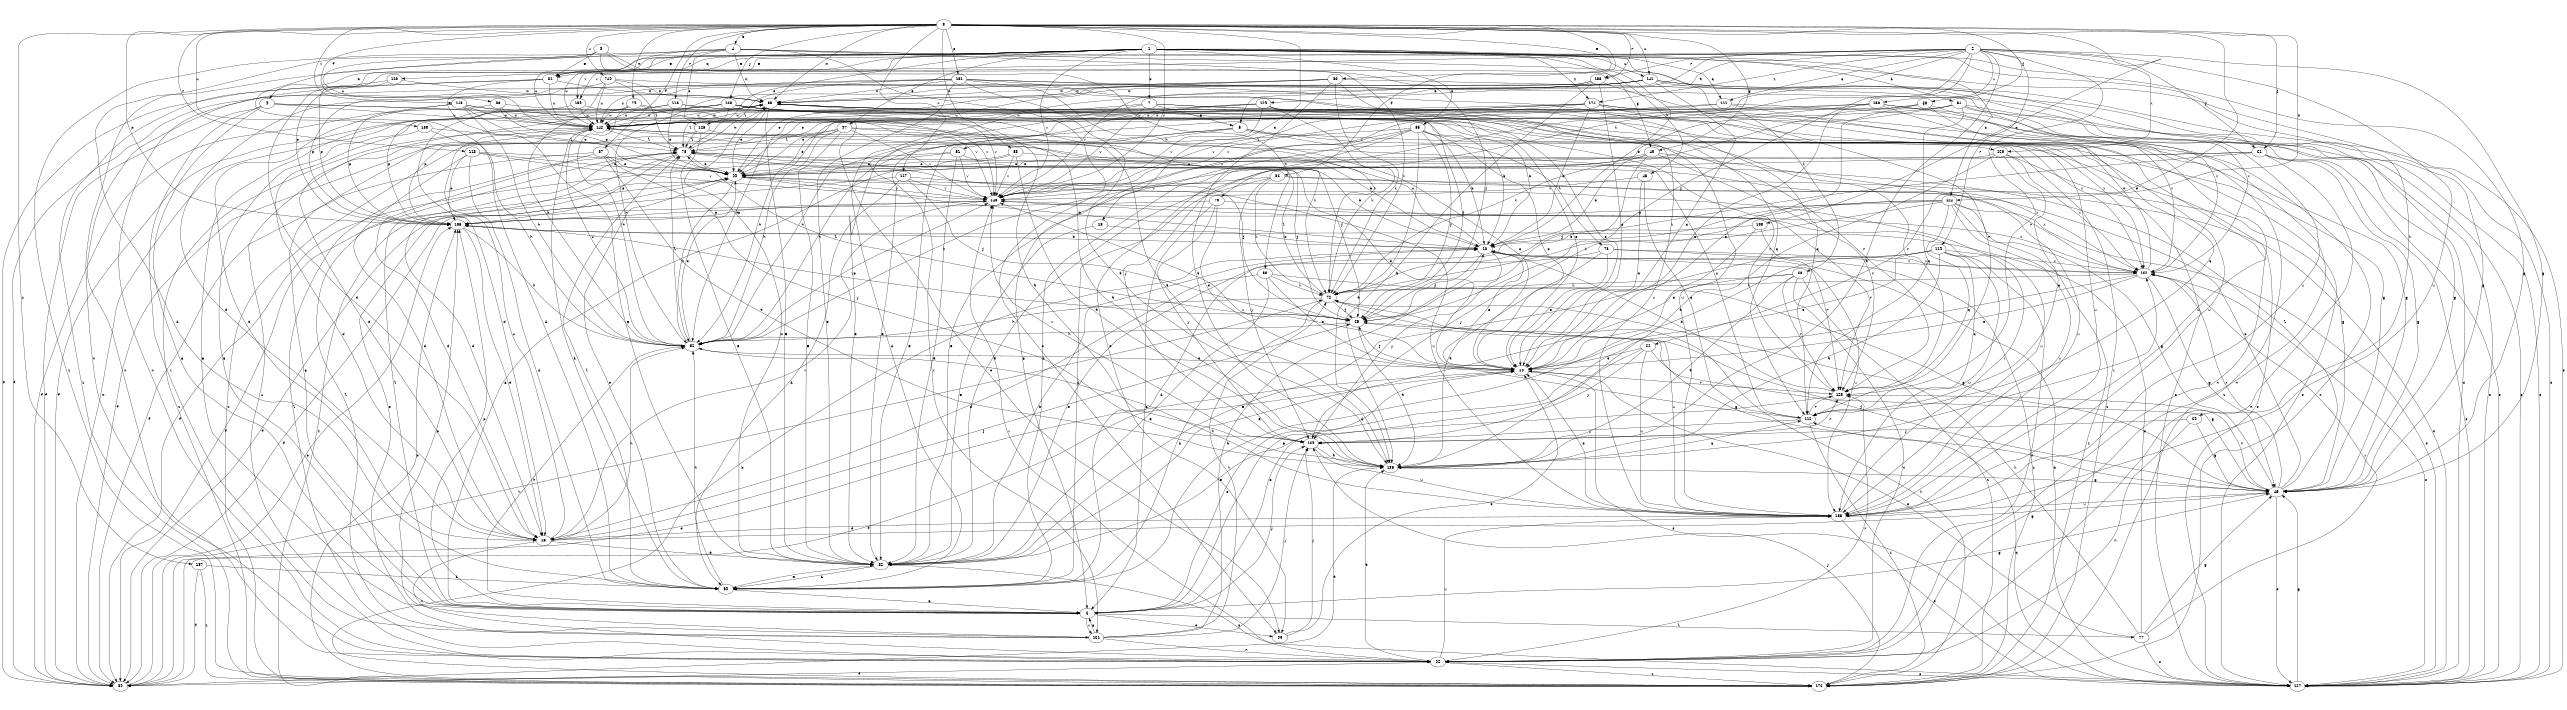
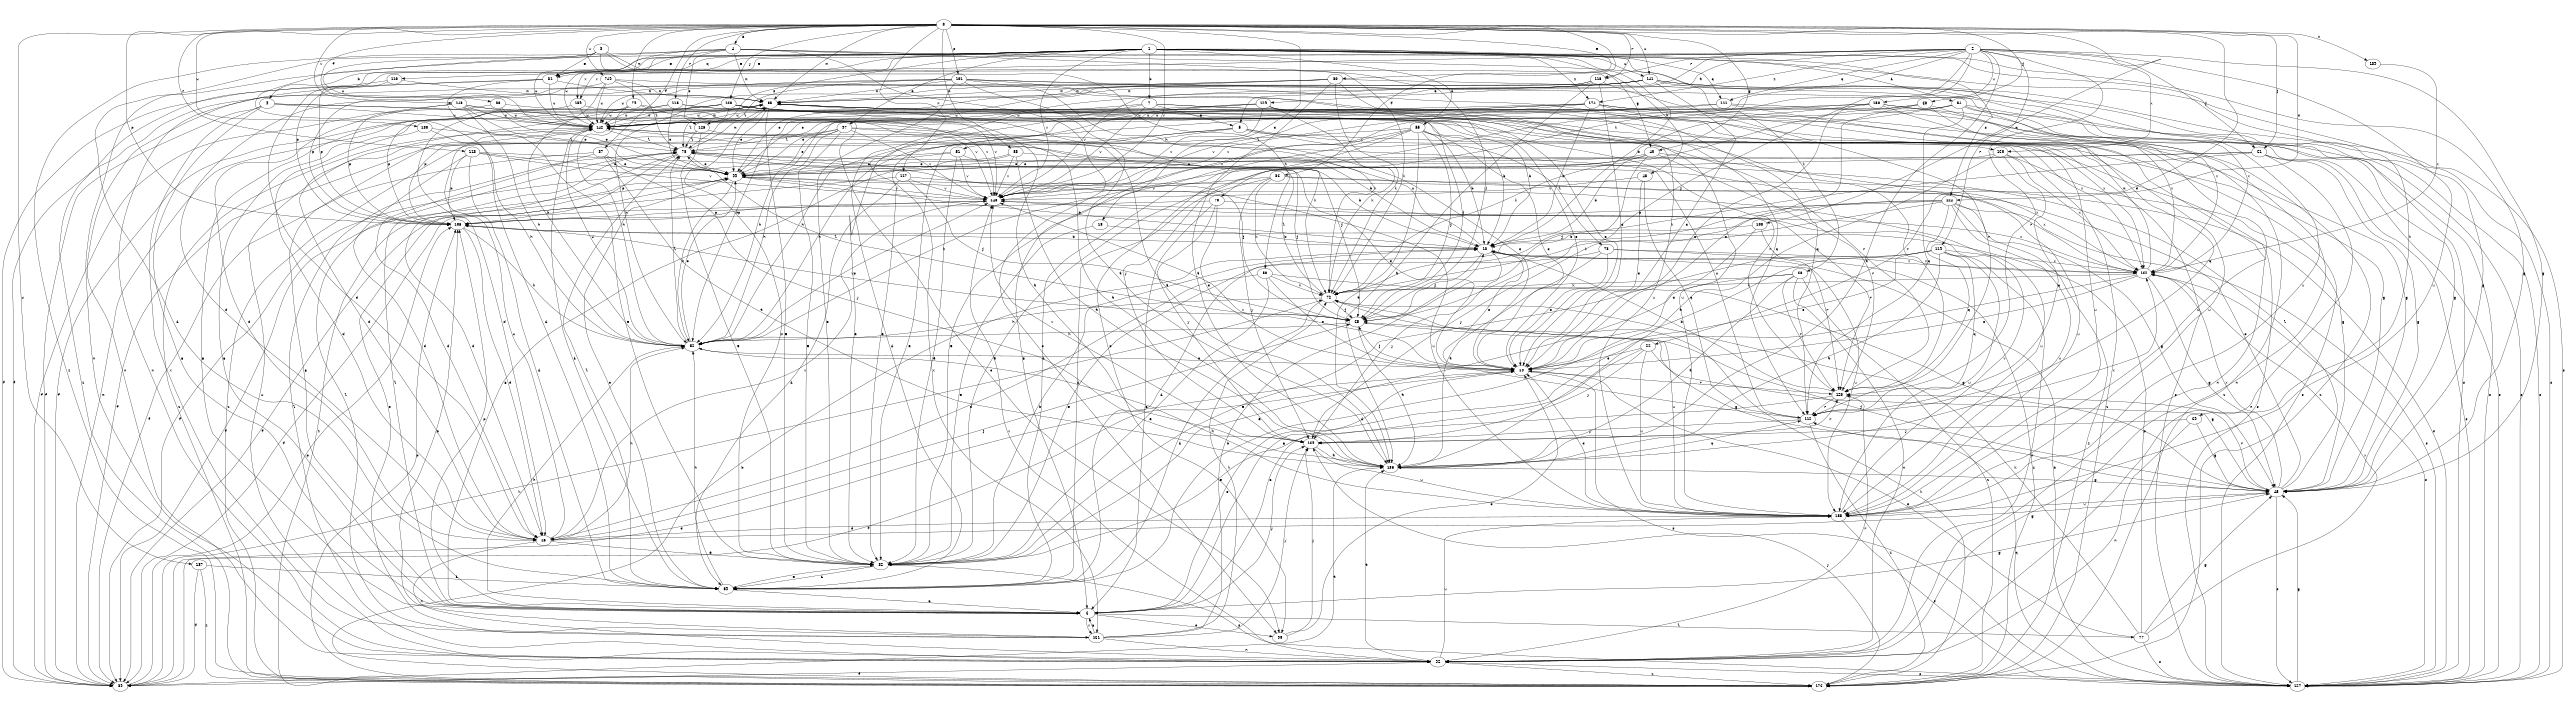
none -> (2373, 64)
(1598, 79) -> (1598, 79)
(1817, 403) -> (1824, 405)
